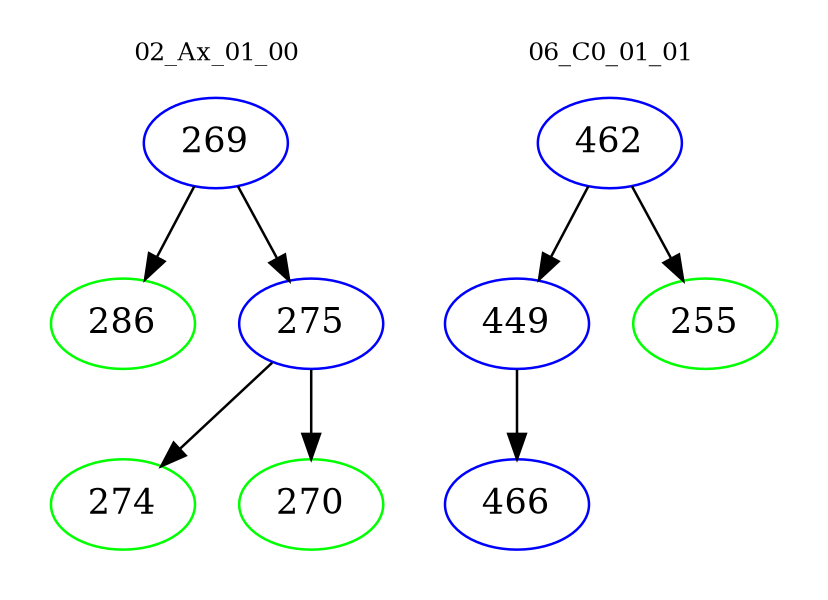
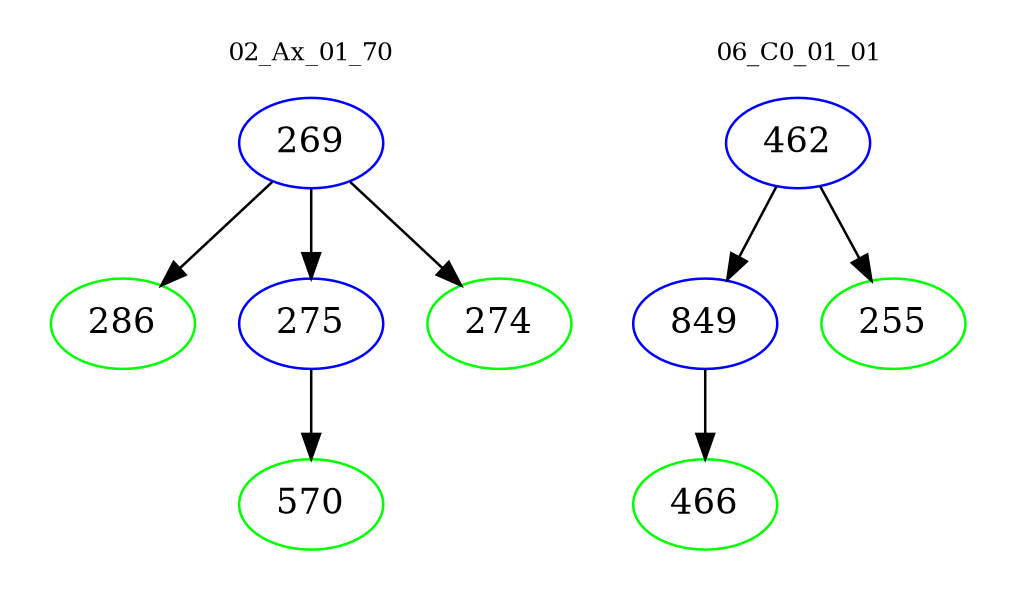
(217, 54) -> (311, 54)
(517, 324) -> (705, 324)
(226, 406) -> (396, 225)
(311, 504) -> (311, 504)
(517, 504) -> (705, 504)
